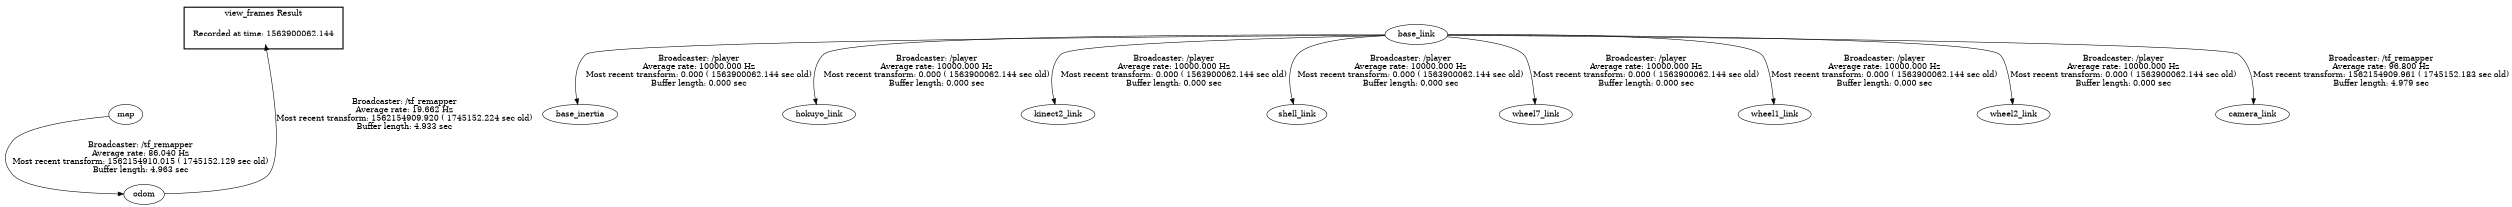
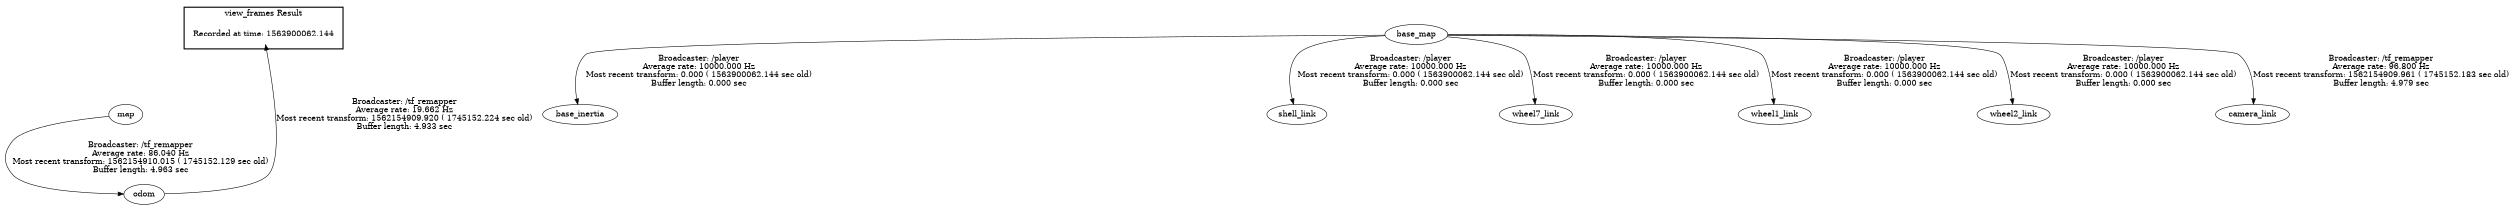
(1416, 34) -> (1416, 34)
(819, 114) -> none
(1058, 114) -> none
